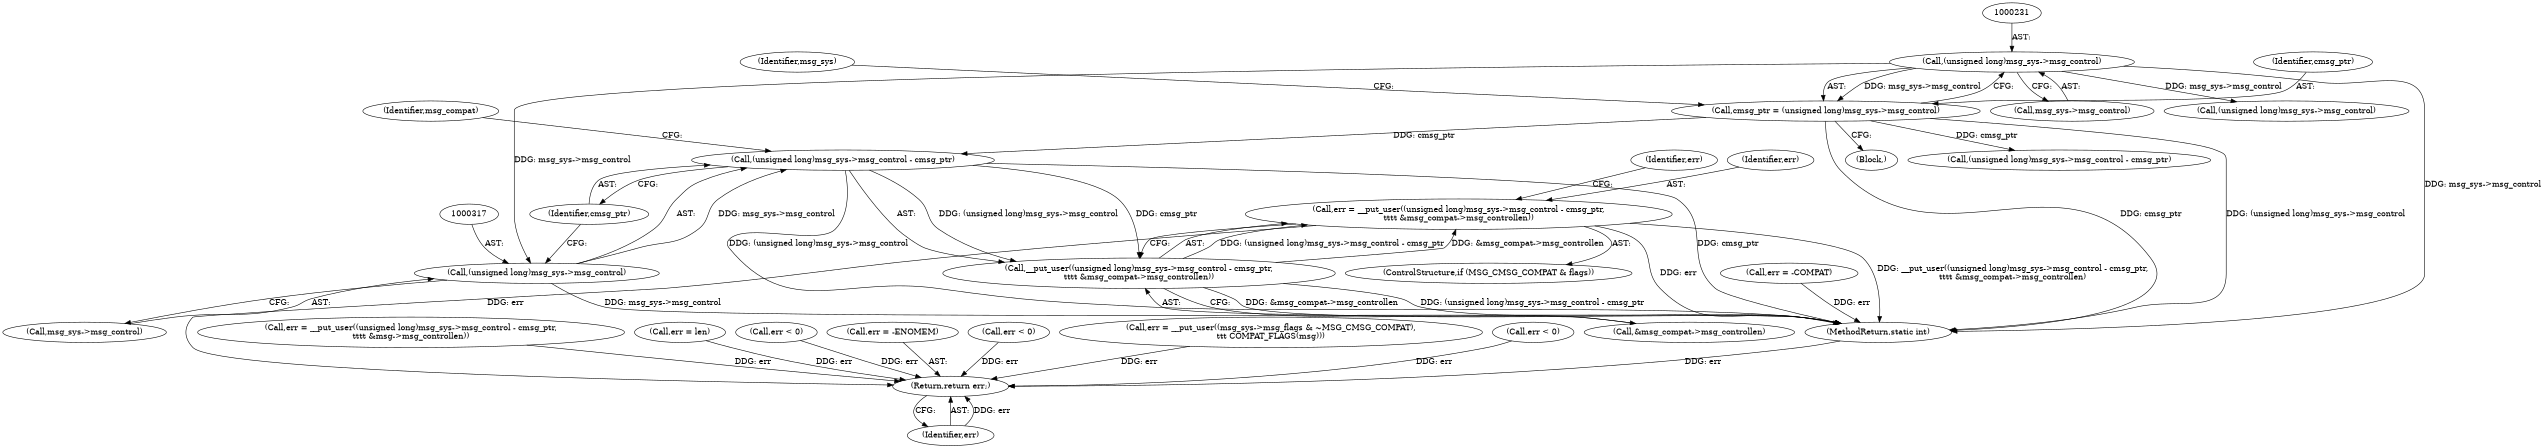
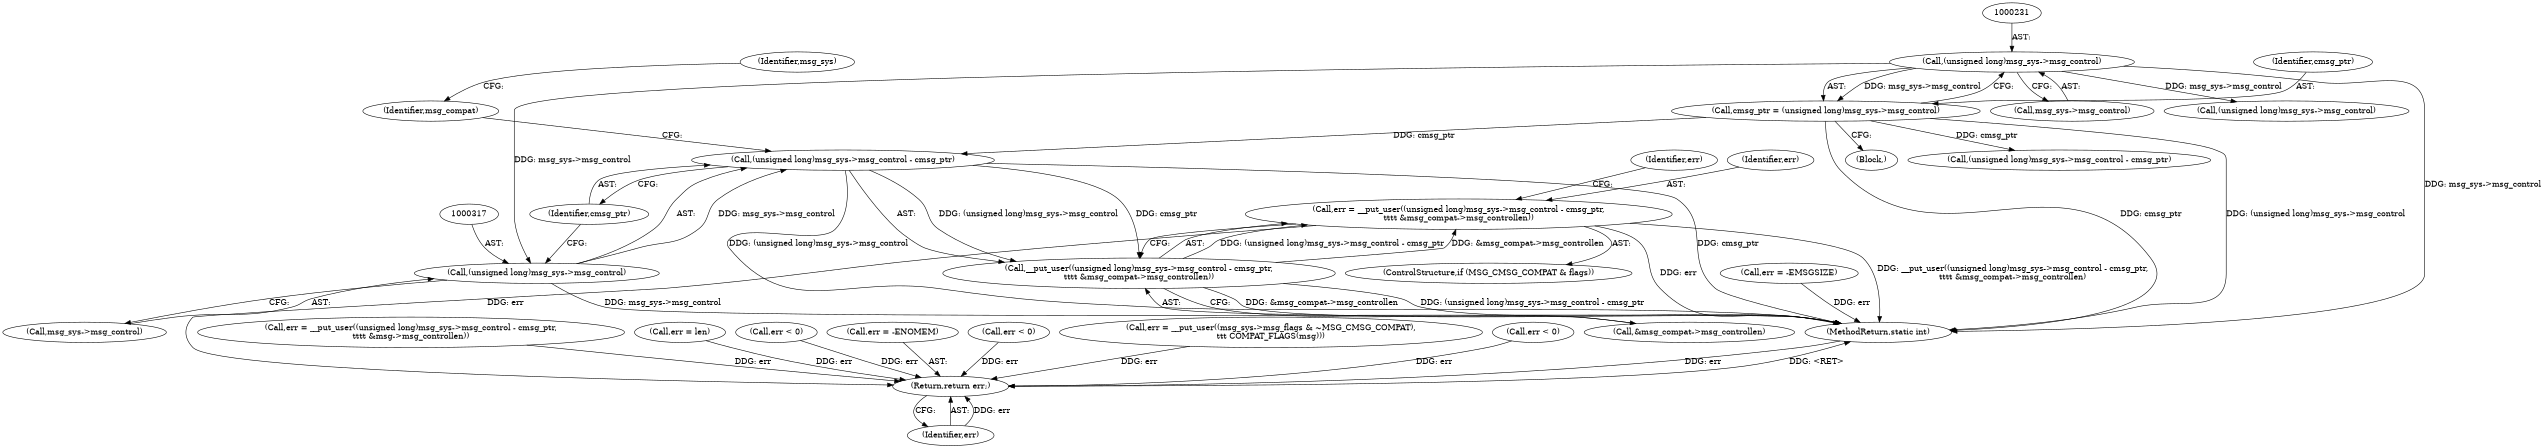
(1275, 85) -> (593, 69)
(1789, 273) -> (1789, 273)
none -> (1428, 382)
